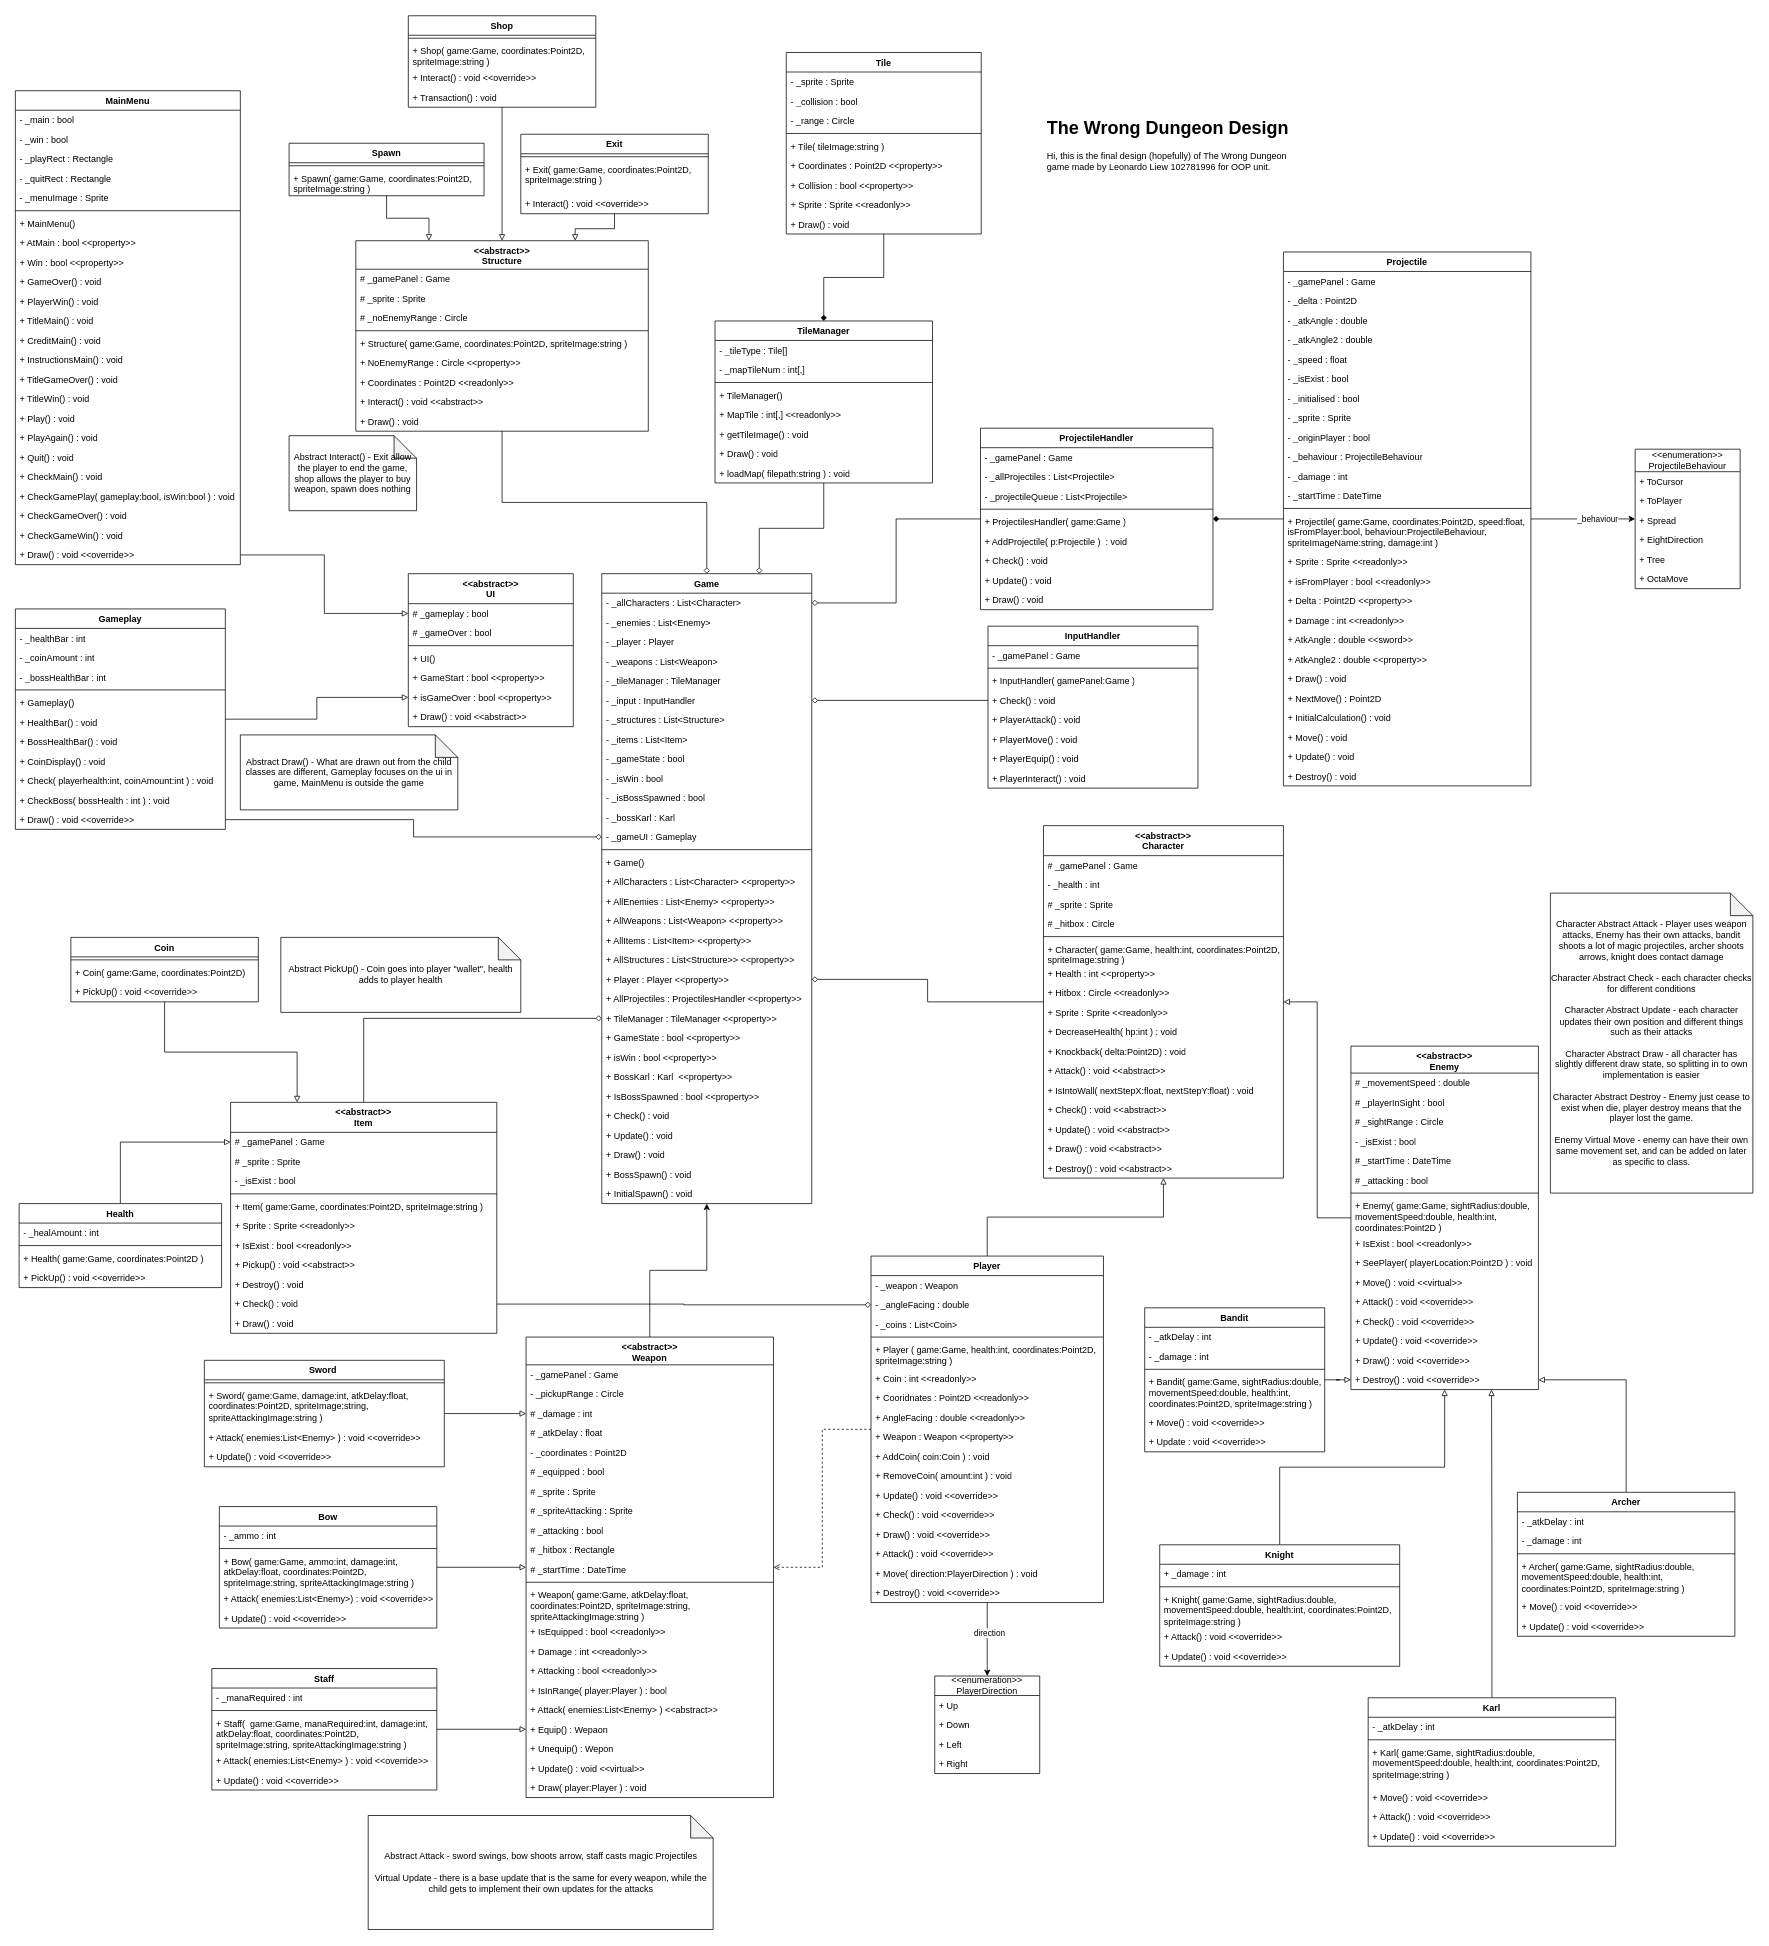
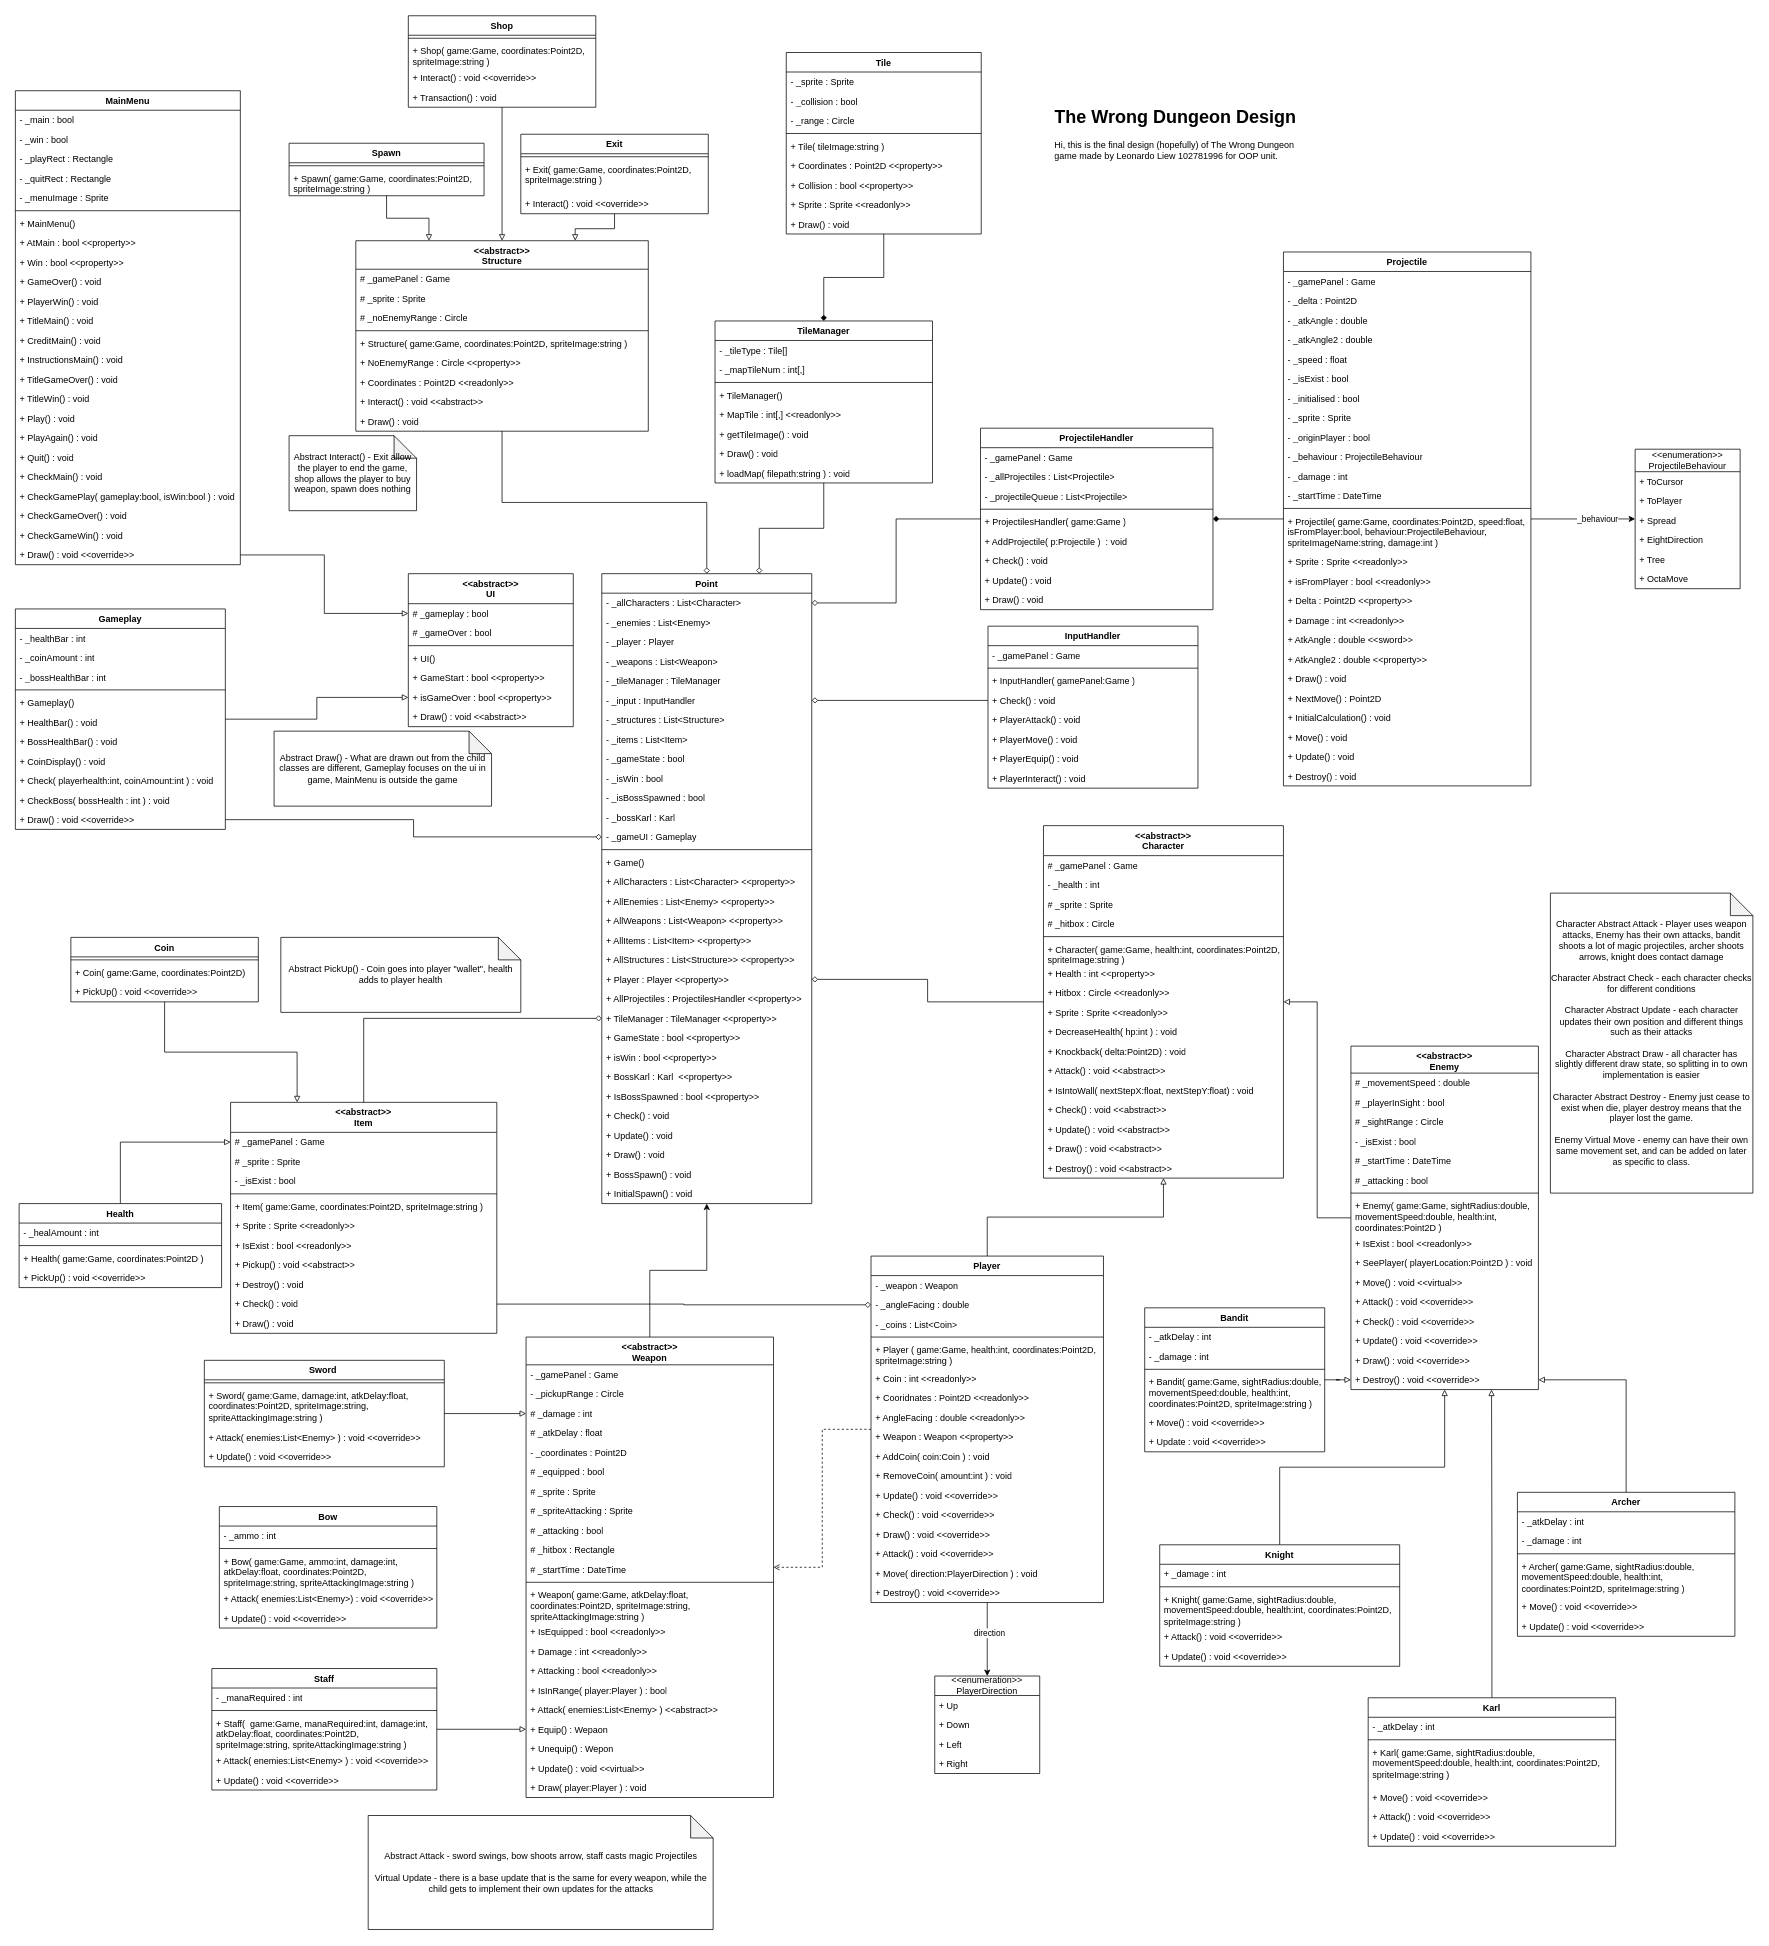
(1173, 158) -> (1181, 147)
(707, 584) -> (707, 584)
(349, 772) -> (383, 768)
(479, 1567) -> none
